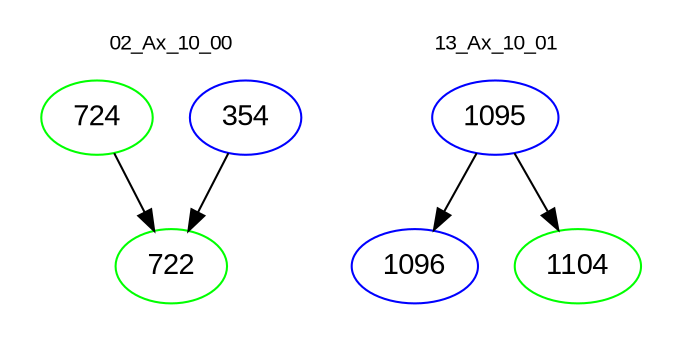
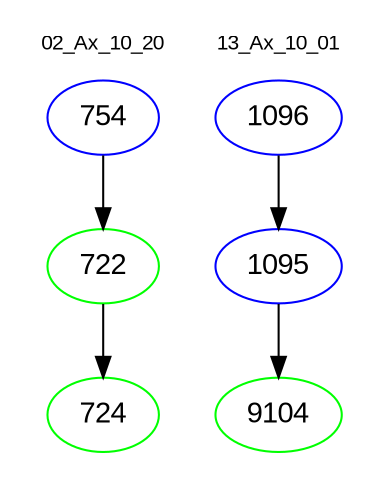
(171, 44) -> (103, 44)
(246, 118) -> (103, 118)
(460, 182) -> (279, 182)
(129, 183) -> (103, 330)
(578, 266) -> (279, 415)
